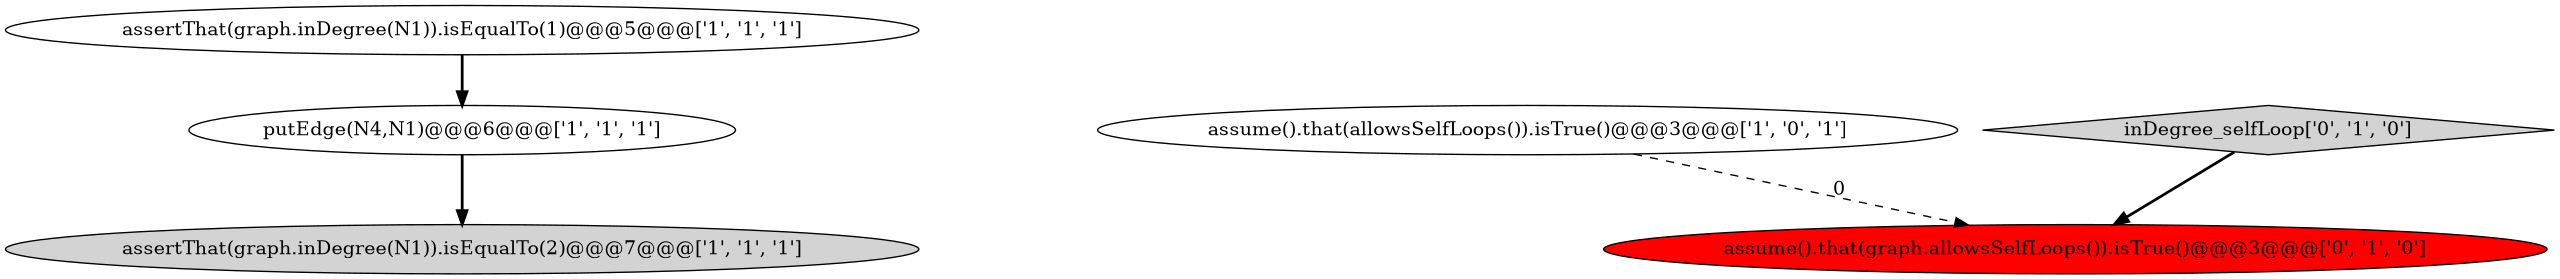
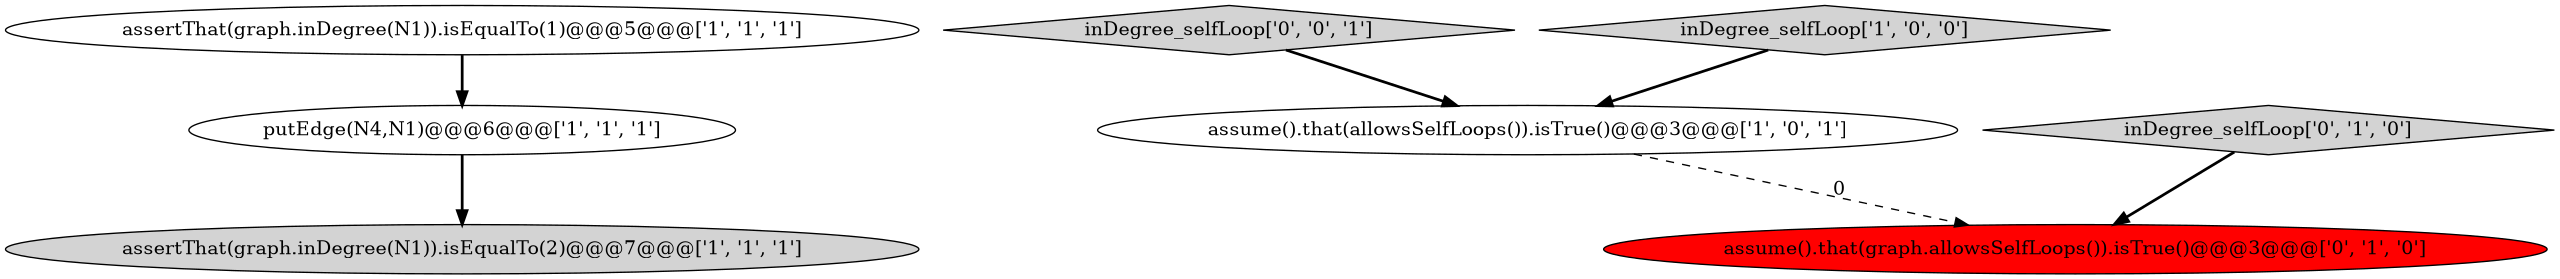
none -> (1229, 30)
none -> (1825, 30)
